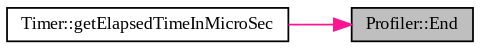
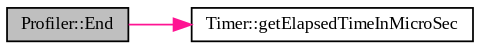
(311, 25) -> (151, 25)
